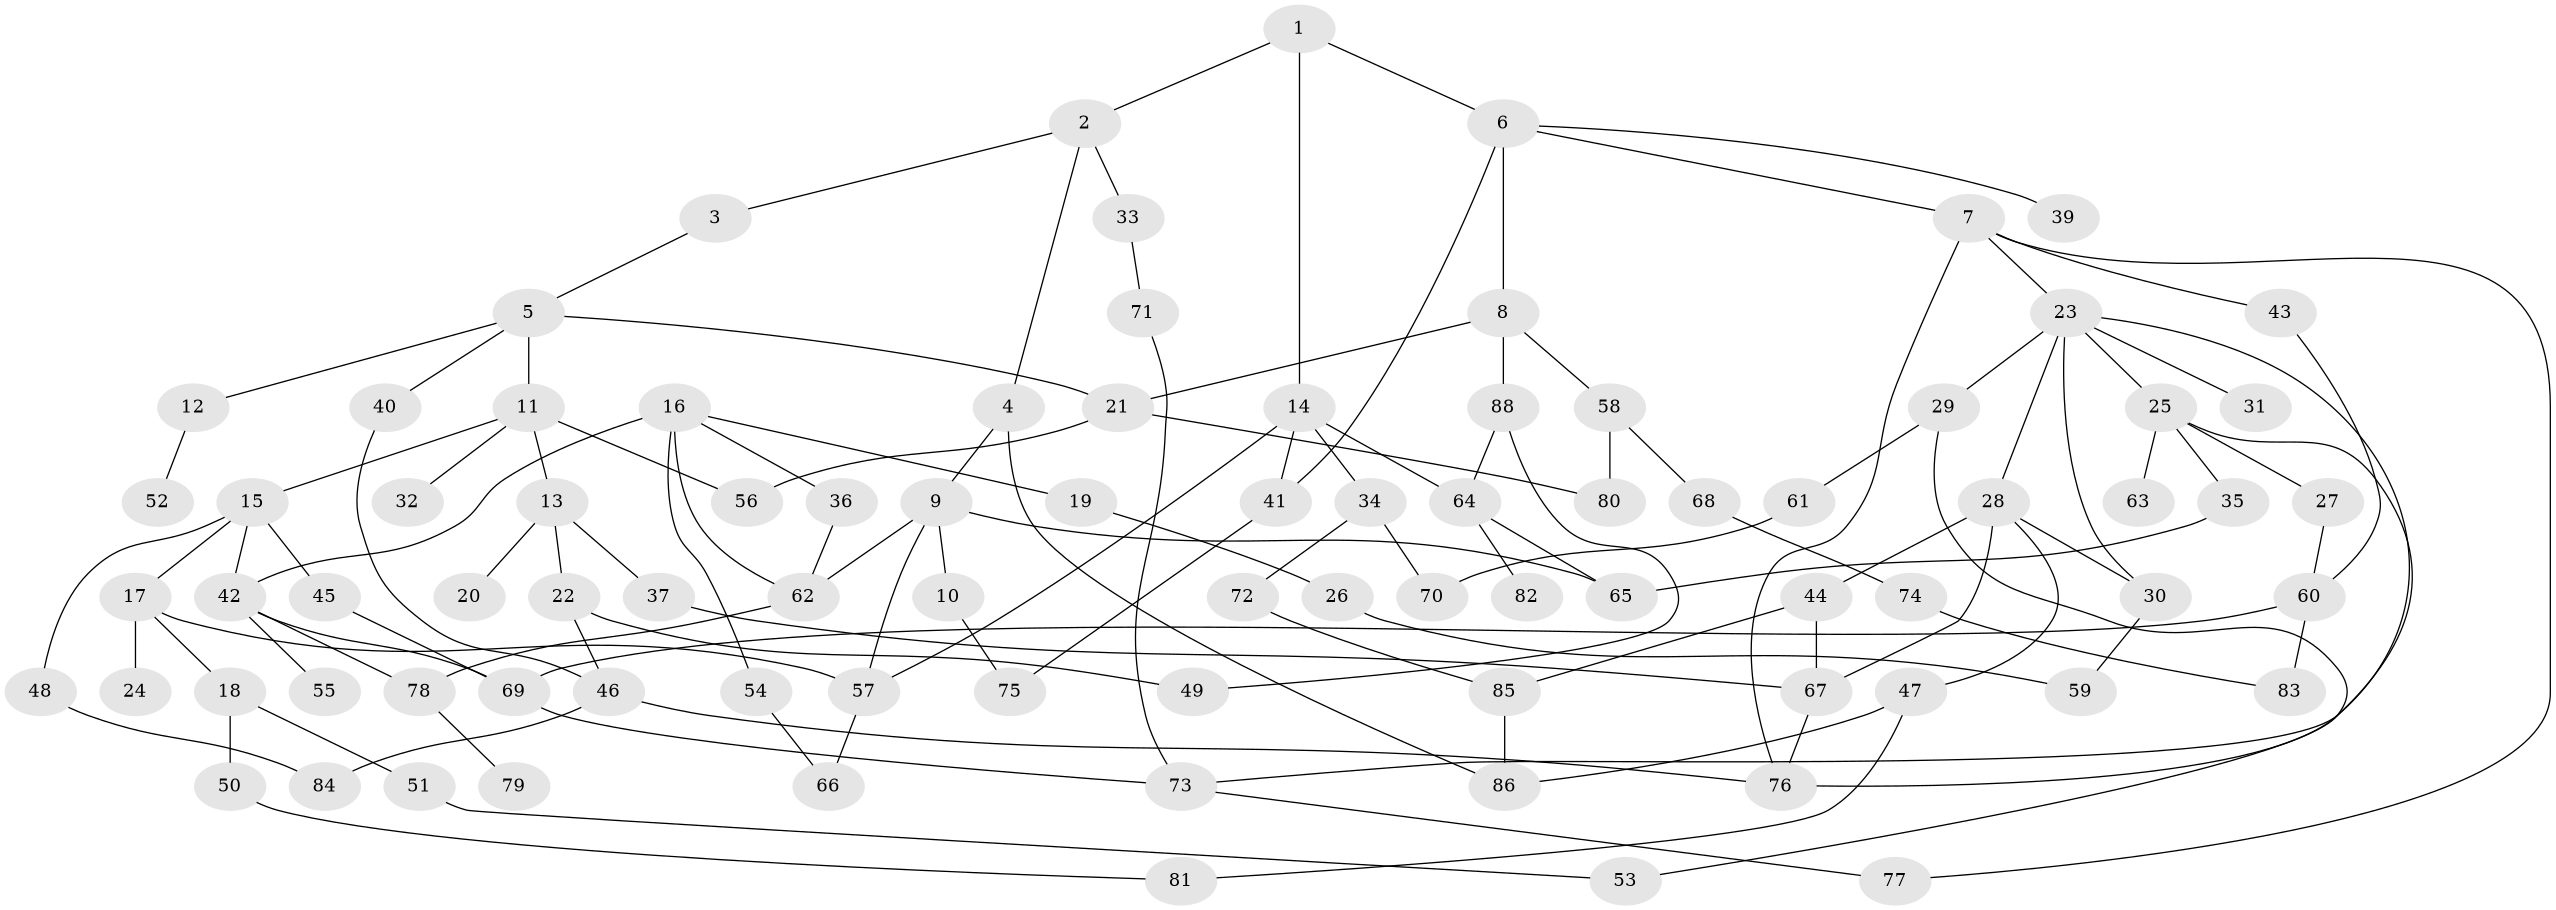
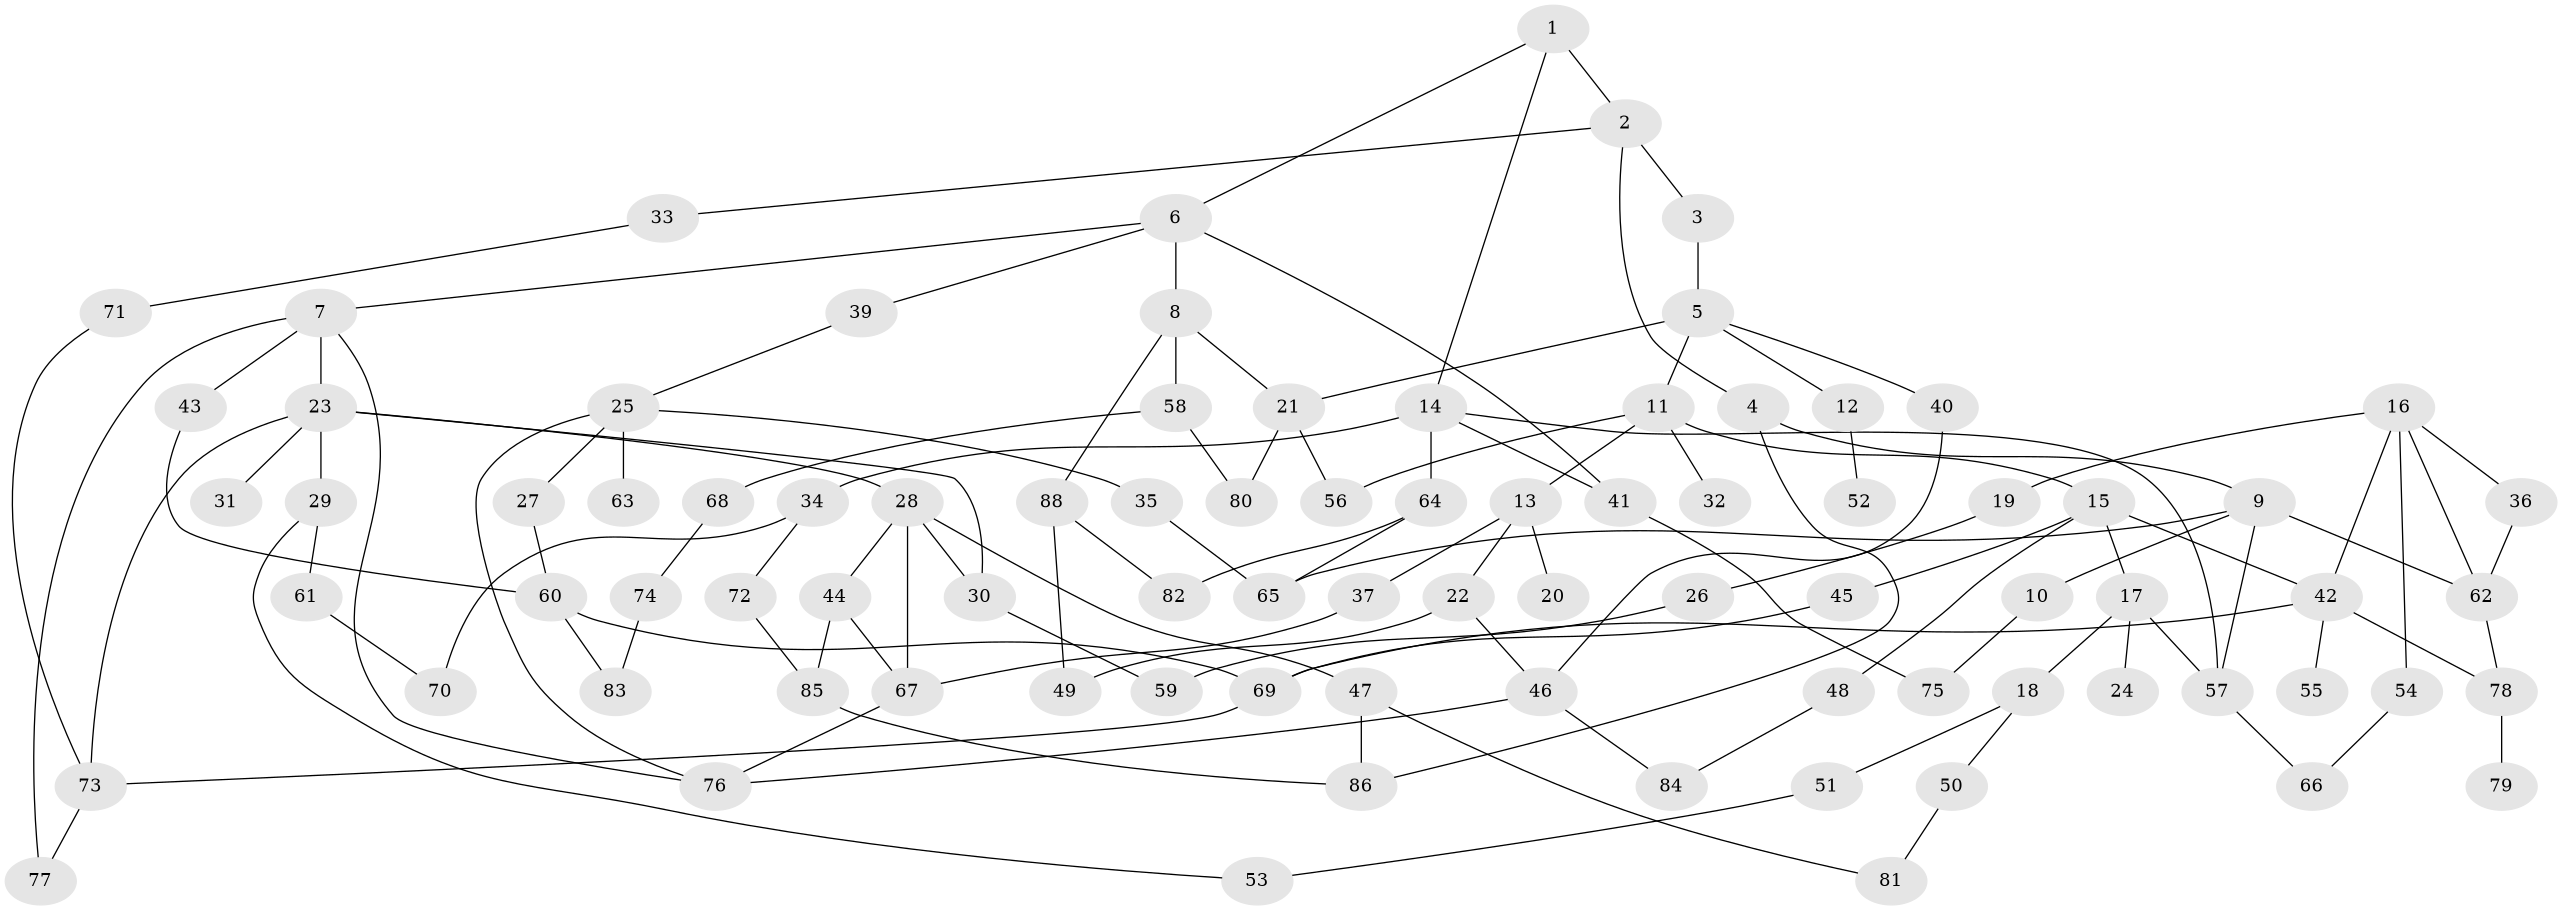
(2114, 360) -> (742, 360)
(1484, 455) -> (1113, 550)
